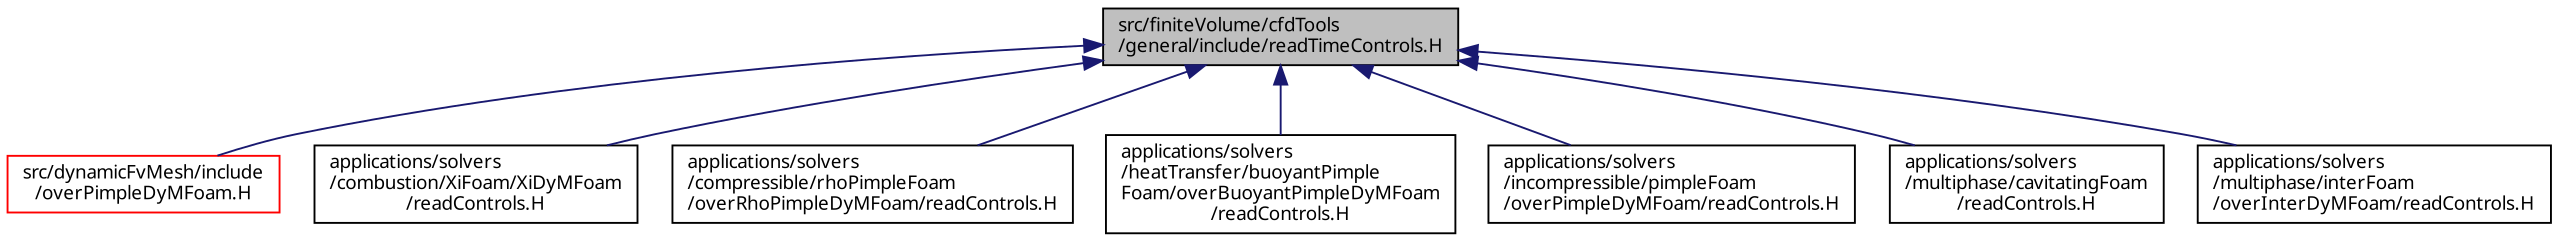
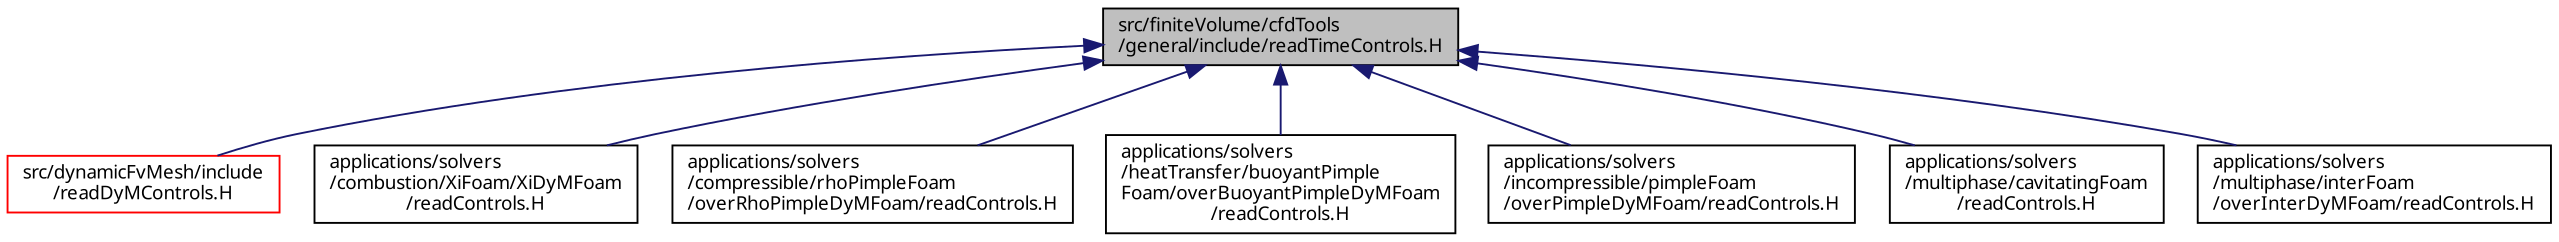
(144, 184) -> (144, 184)
